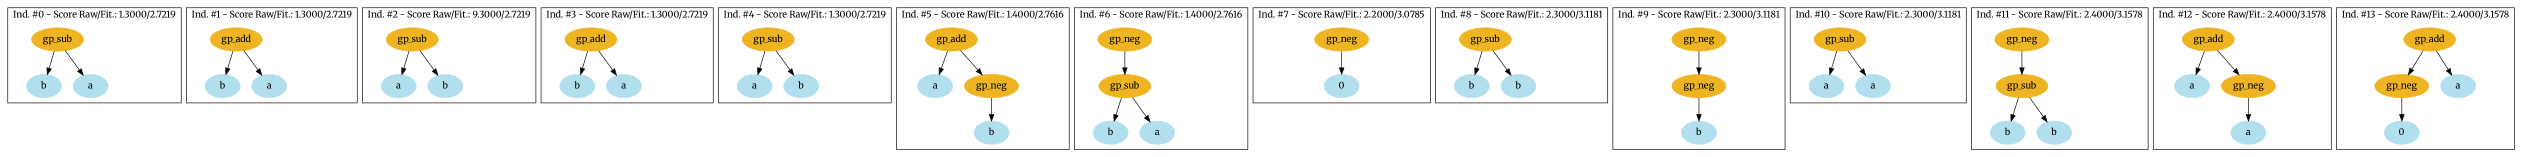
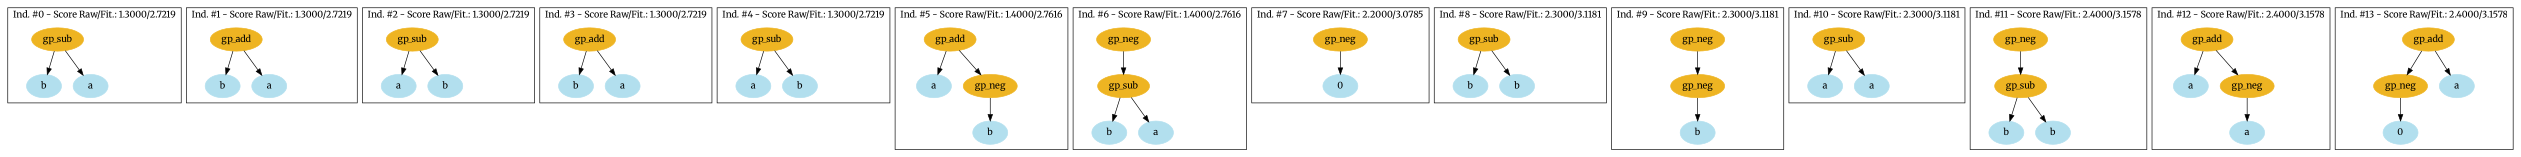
(449, 15) -> (449, 15)
